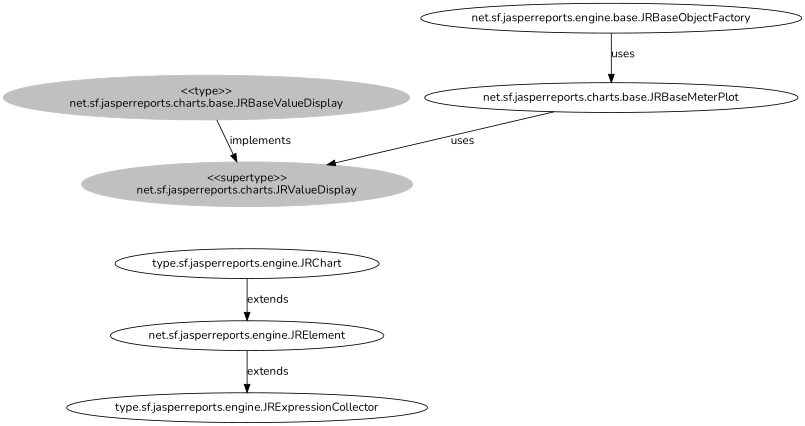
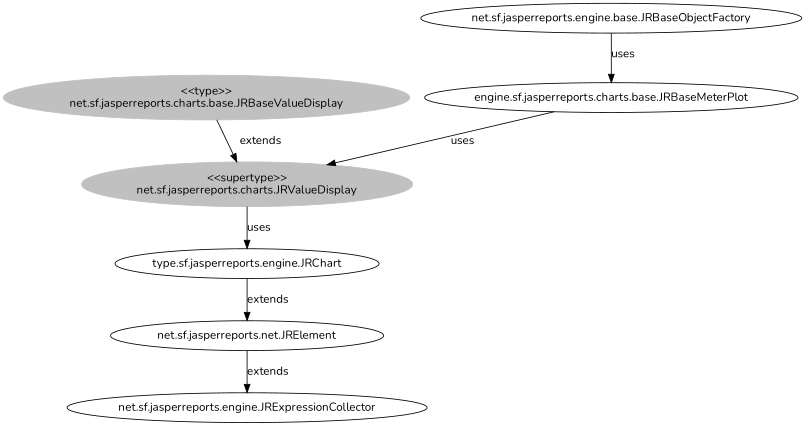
(611, 98) -> (611, 98)
(261, 141) -> (261, 141)
none -> (247, 223)
(247, 336) -> (247, 336)
(247, 408) -> (247, 408)
